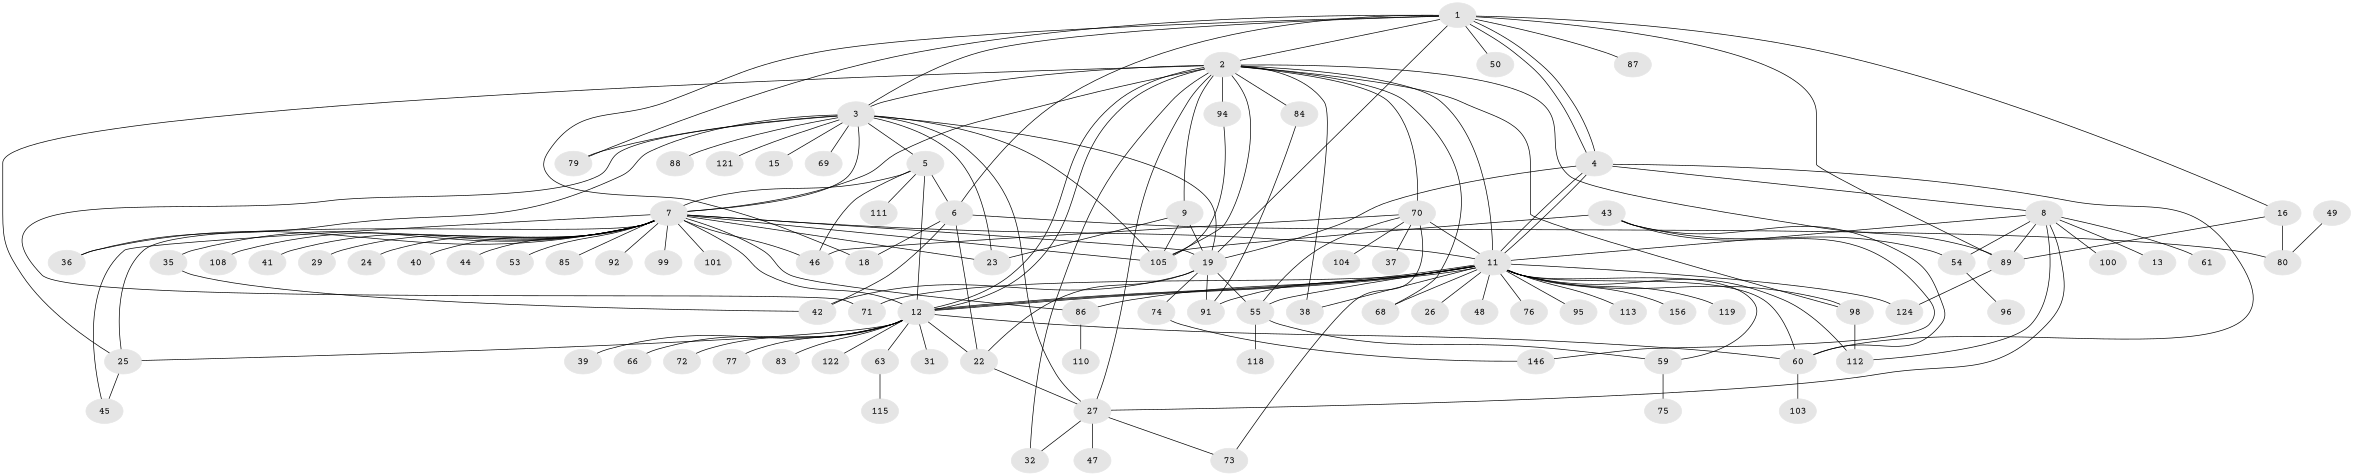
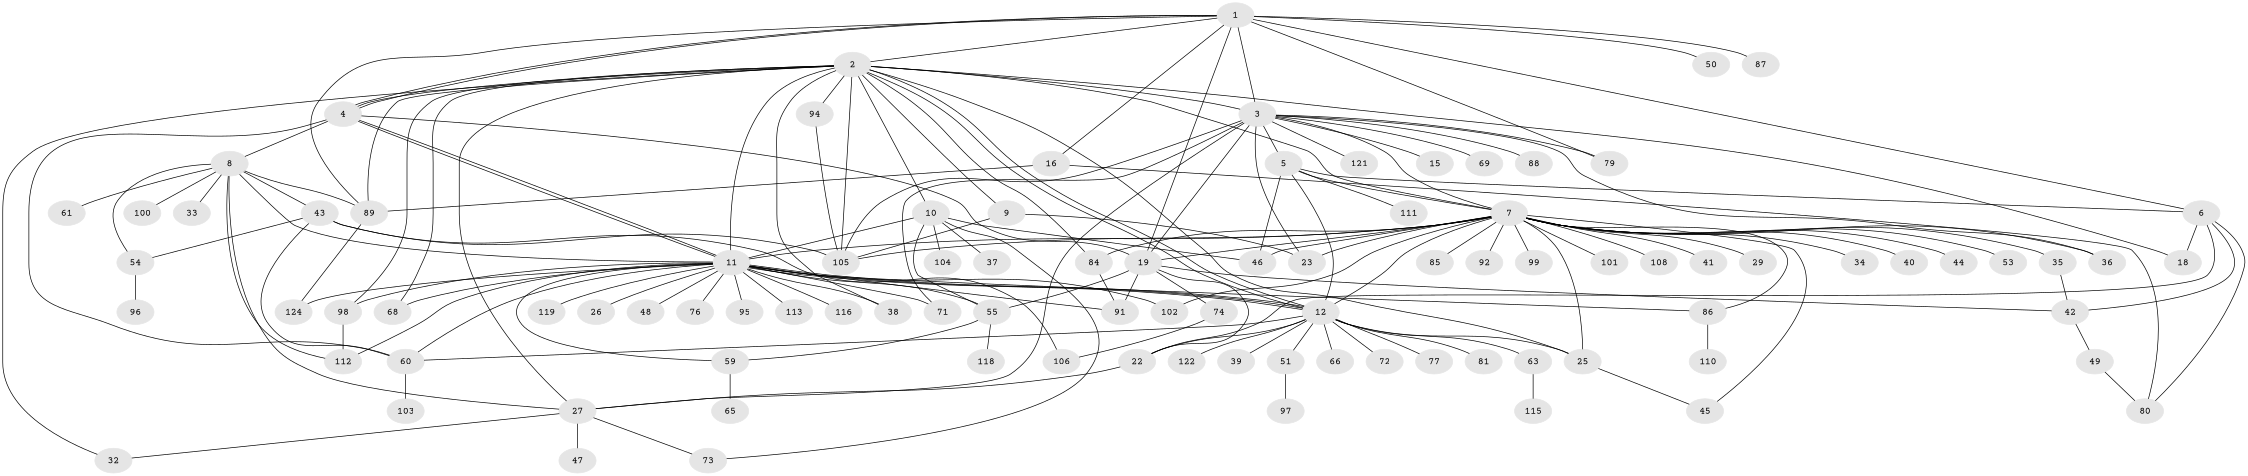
(812, 53) -> (1492, 124)
none -> (595, 78)
none -> (275, 188)
(1417, 213) -> (931, 213)
none -> (1299, 231)
(1196, 238) -> none
(366, 263) -> (1860, 263)
(2157, 263) -> (192, 213)
none -> (1169, 312)
(1678, 312) -> (844, 312)
none -> (2082, 337)
(781, 362) -> (1484, 362)
(930, 362) -> (1286, 362)
(1536, 362) -> (1062, 362)
none -> (1286, 411)
(1663, 411) -> (730, 411)
